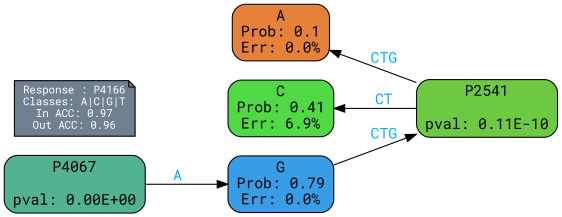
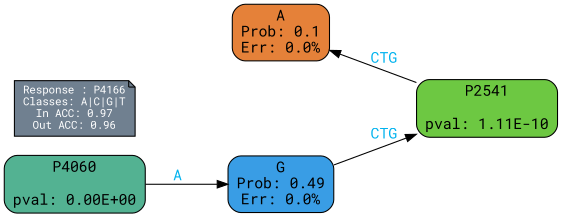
(281, 108) -> none
(487, 108) -> (487, 108)
(75, 184) -> (75, 184)
(281, 184) -> (281, 184)
